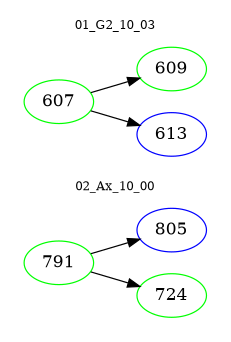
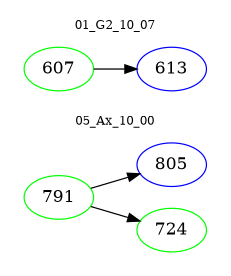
(115, 26) -> (115, 26)
(172, 69) -> none
(115, 187) -> (115, 122)
